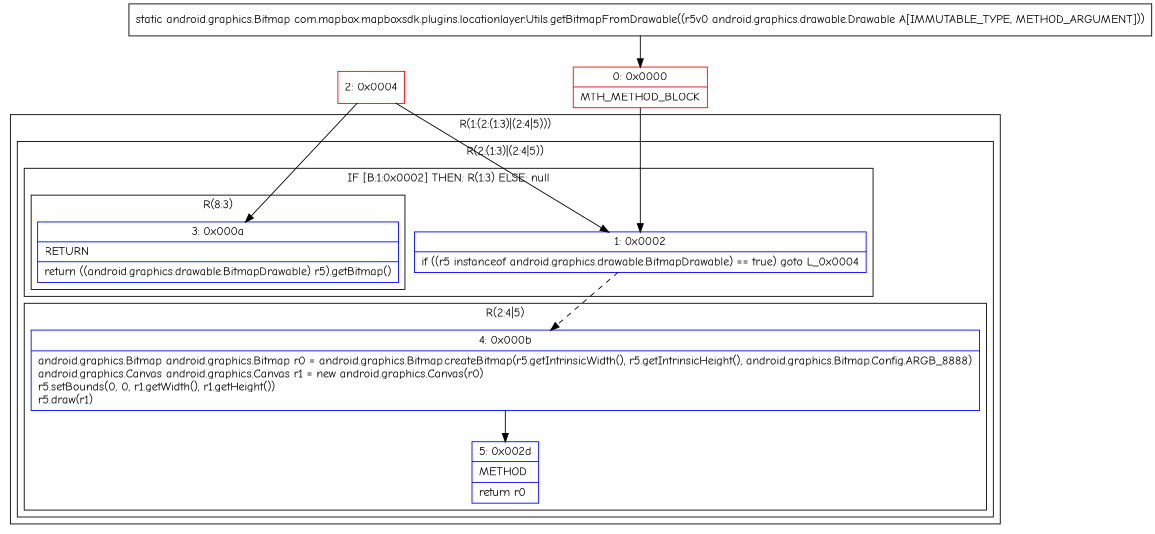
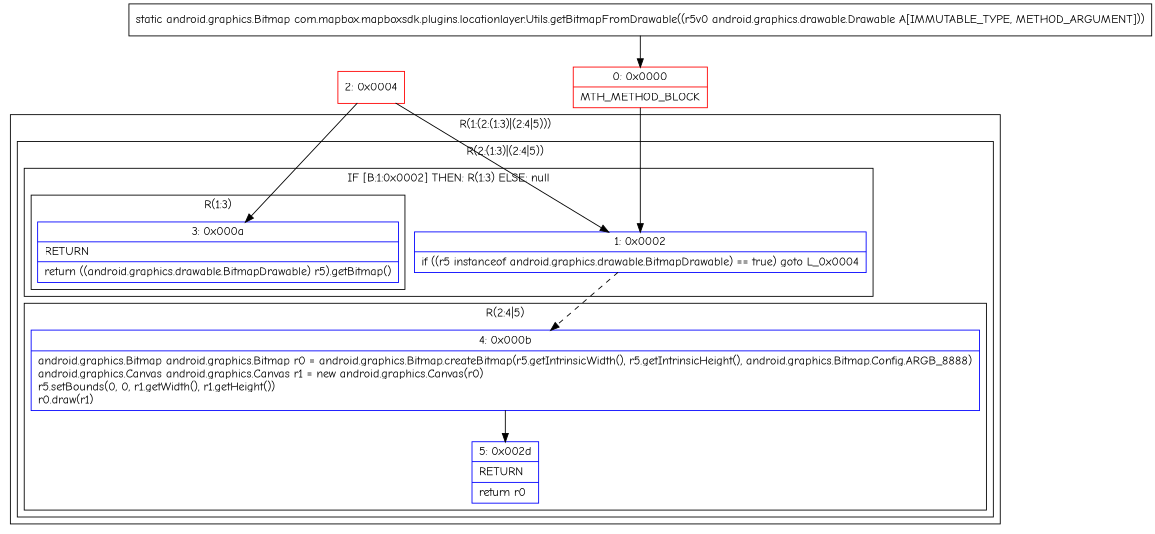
(218, 205) -> (218, 205)
(66, 400) -> (66, 400)
(503, 472) -> (501, 472)
